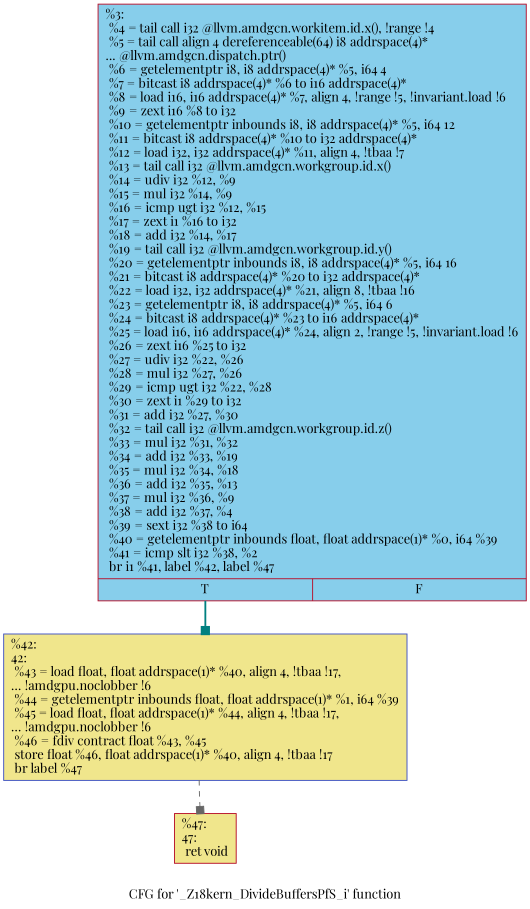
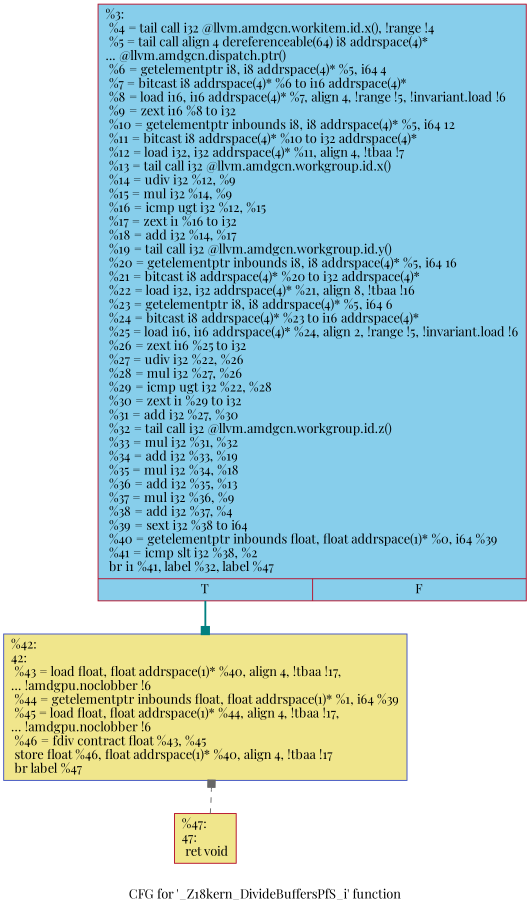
(190, 567) -> (190, 567)
(199, 792) -> (211, 802)
